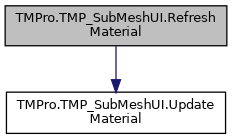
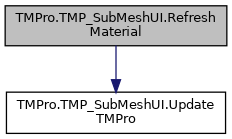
(116, 113) -> (116, 113)
